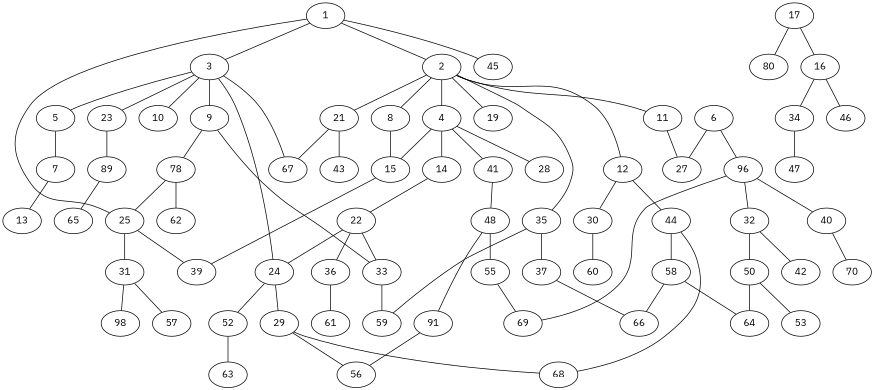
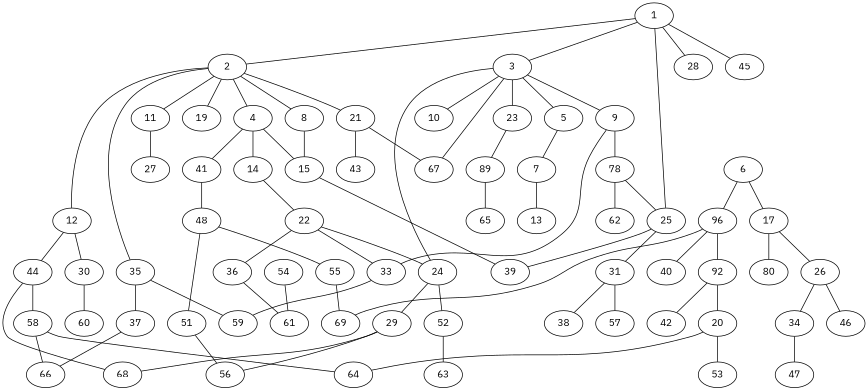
(820, 67) -> (820, 272)
(493, 144) -> (674, 41)
(698, 144) -> (756, 195)
(750, 221) -> (718, 272)
none -> (284, 272)
(750, 272) -> (718, 323)
(852, 272) -> none
(120, 323) -> (564, 323)
(433, 323) -> (187, 323)
